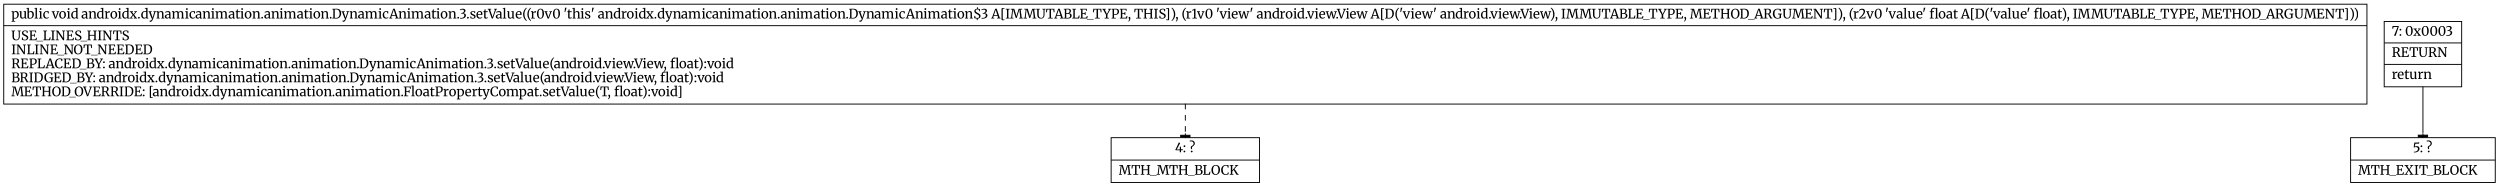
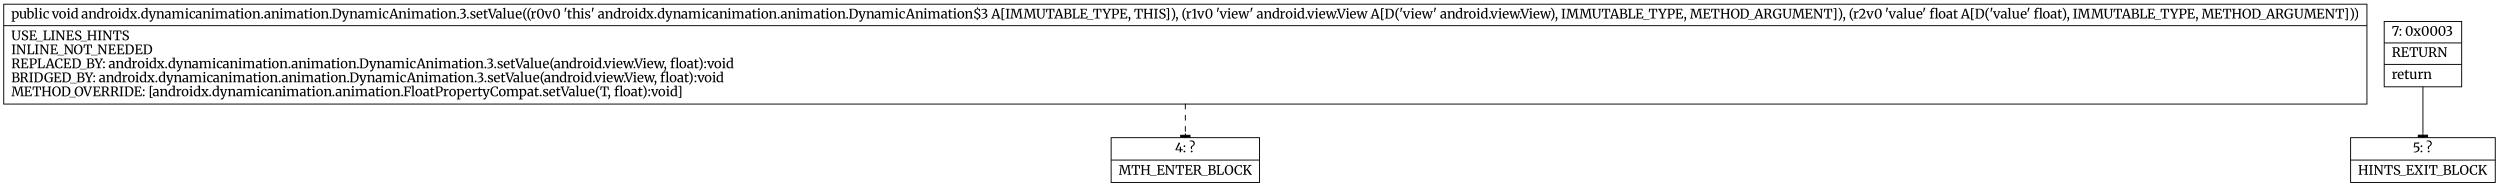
(1179, 171) -> (1185, 171)
(2418, 171) -> (2423, 171)
